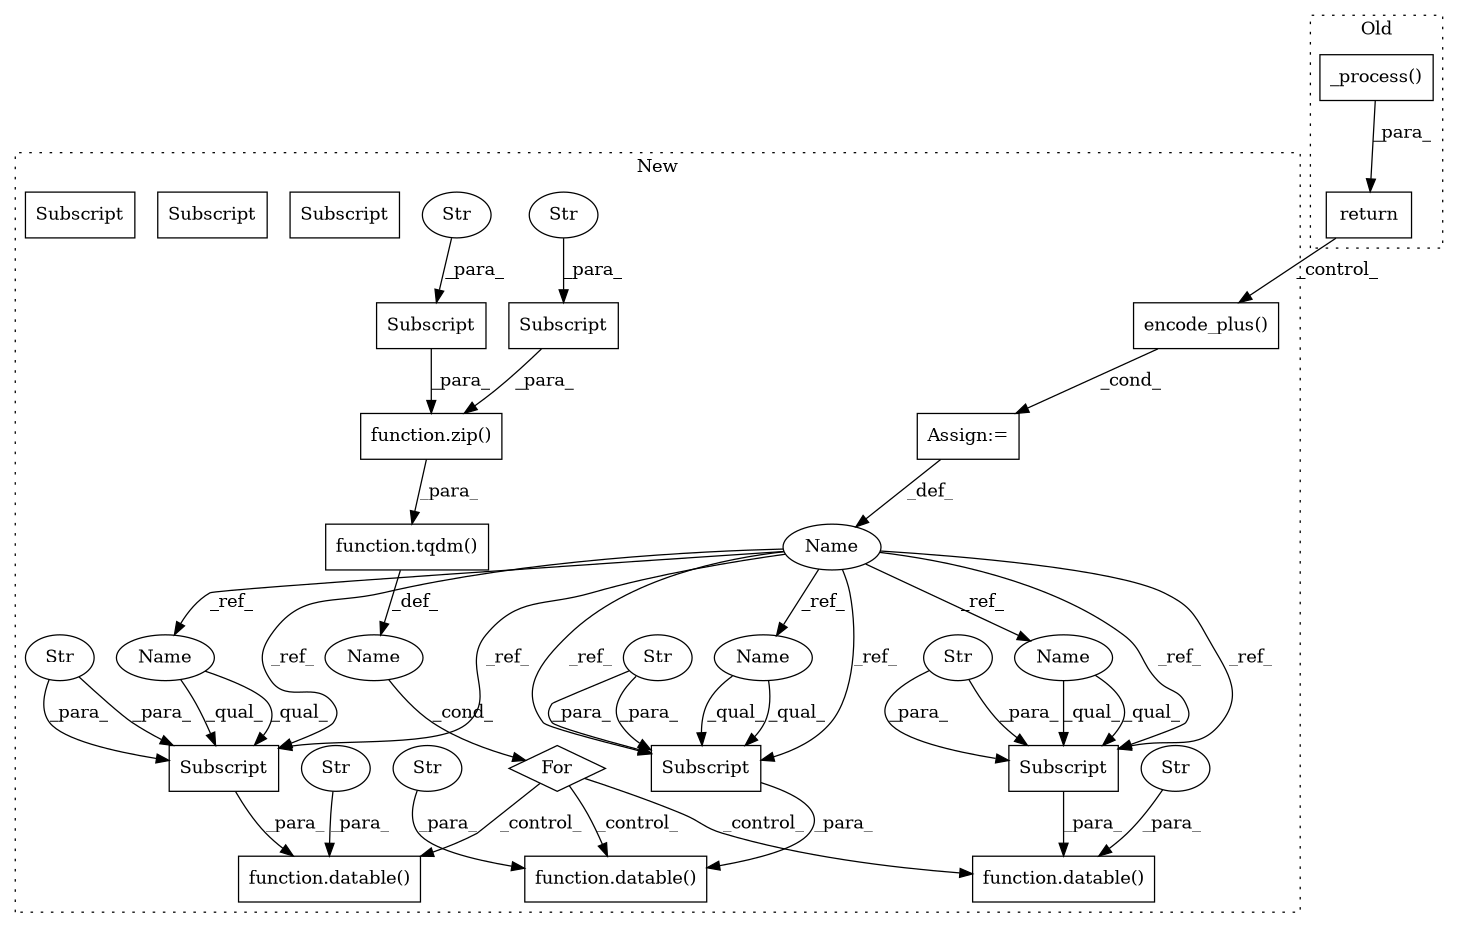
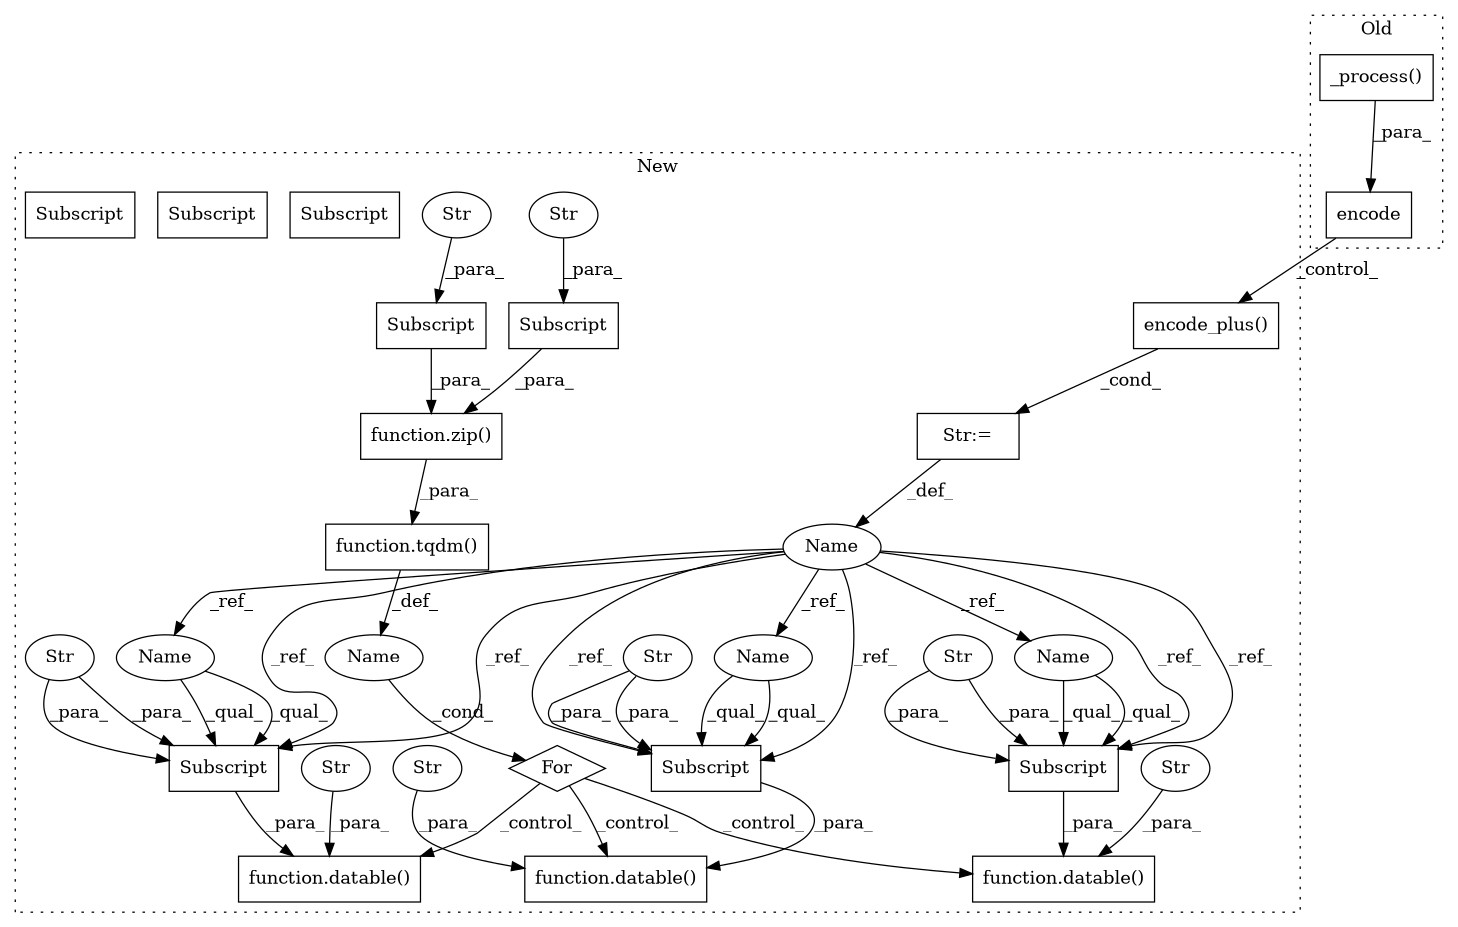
(1369, 215) -> (1369, 215)
(968, 436) -> (968, 436)
